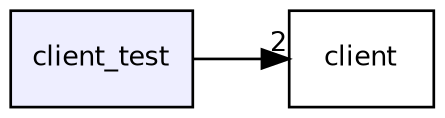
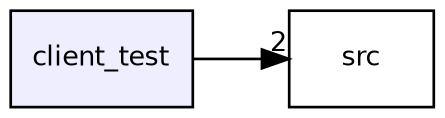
(362, 59) -> (362, 59)
